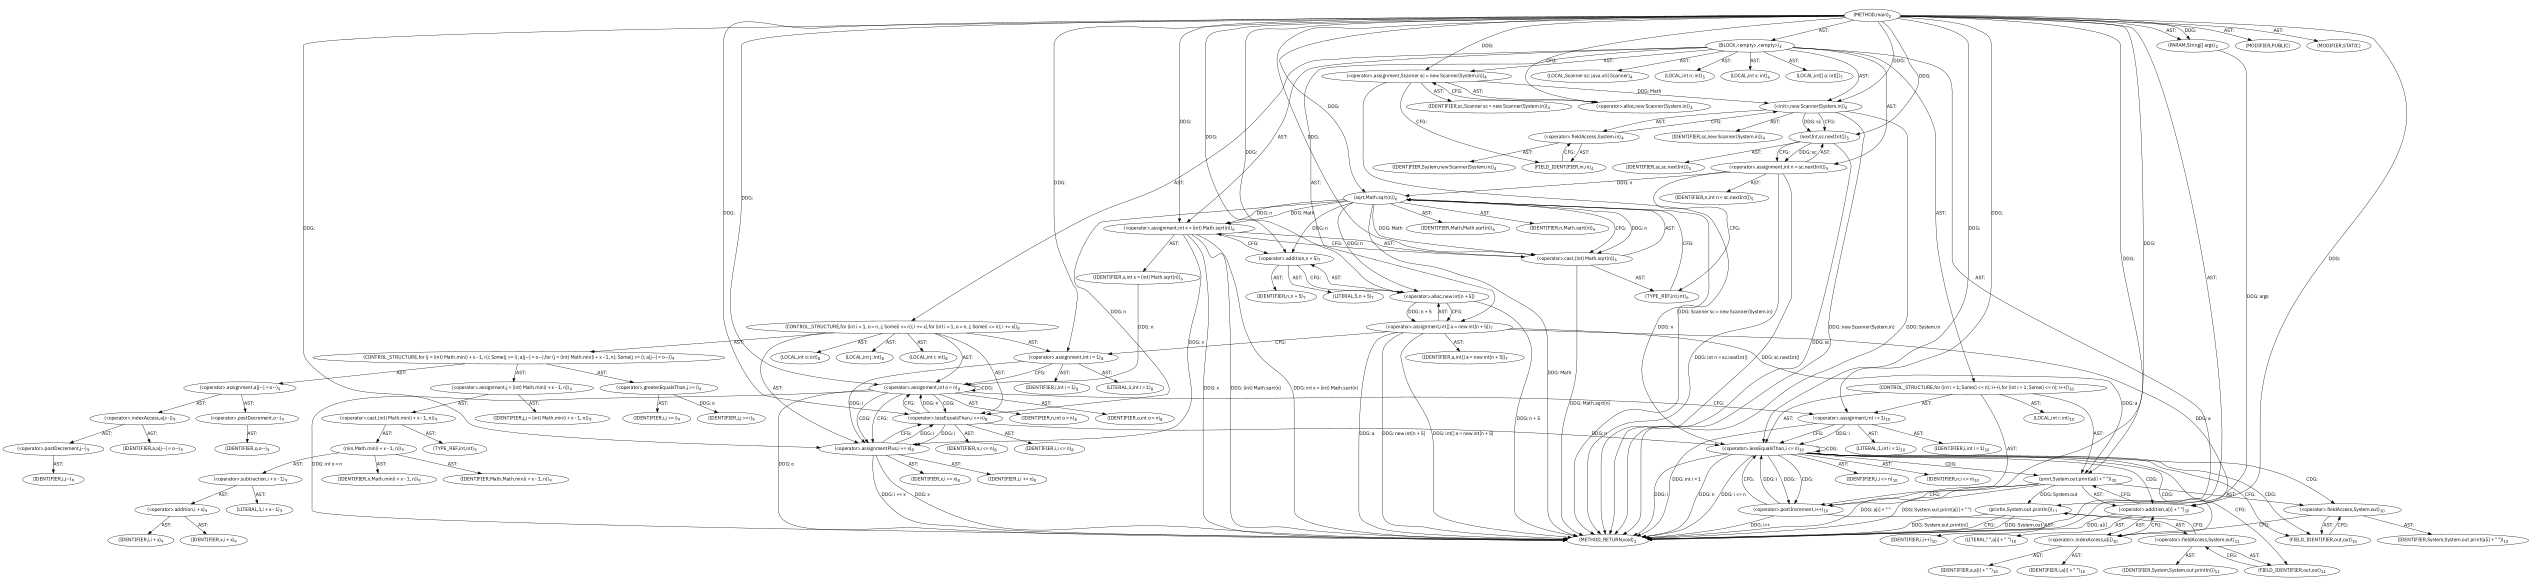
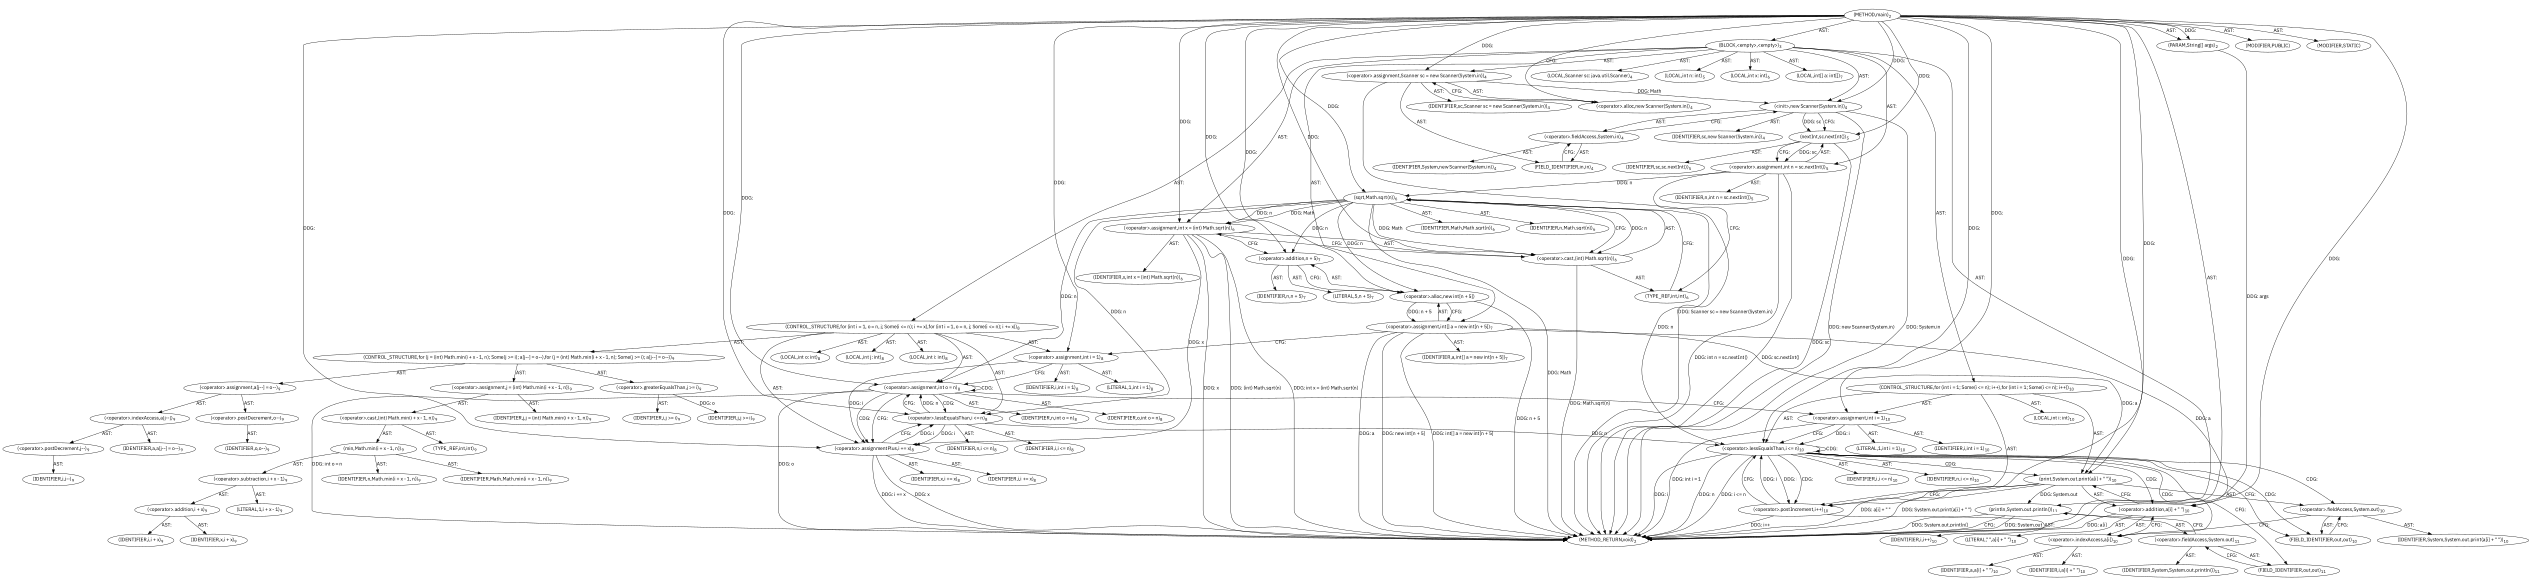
(1422, 122) -> (1422, 122)
(1096, 379) -> (1093, 221)
